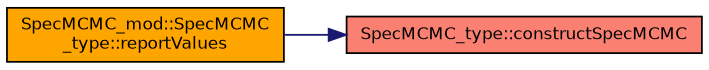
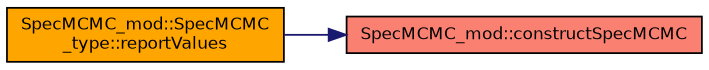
(524, 35) -> (524, 35)
